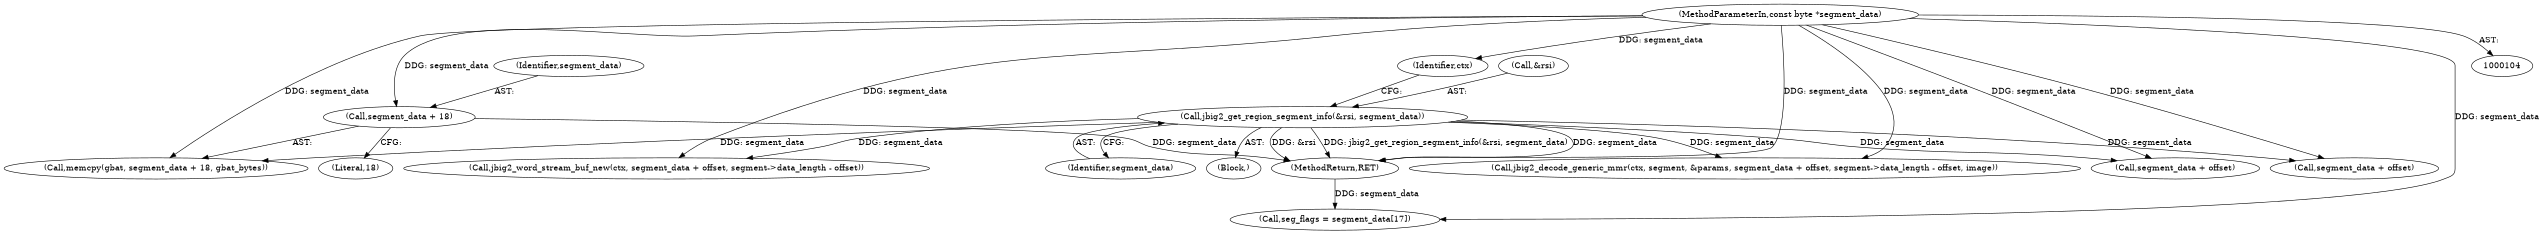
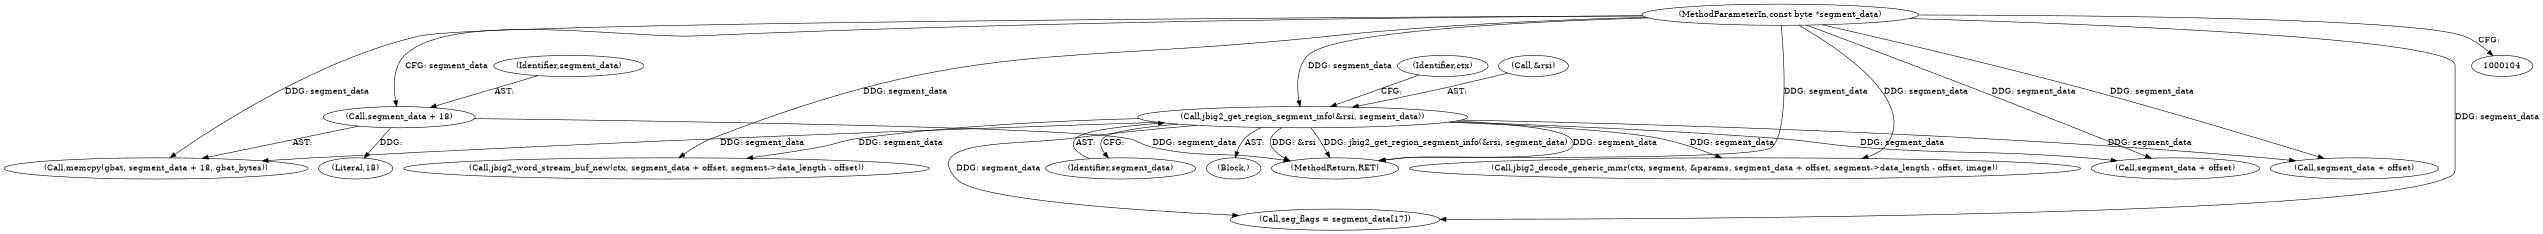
(1596, 39) -> (1394, 34)
(2490, 40) -> (2490, 40)
(447, 66) -> (447, 66)
(393, 143) -> (393, 143)
(1335, 191) -> (959, 181)
